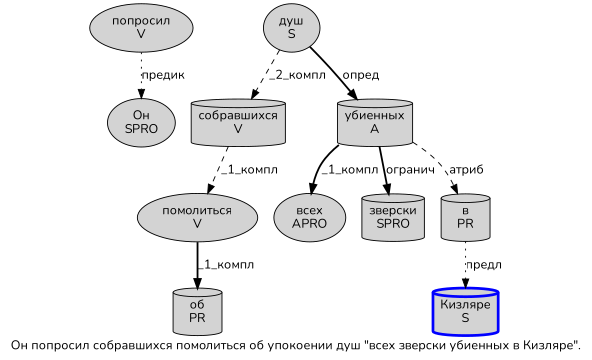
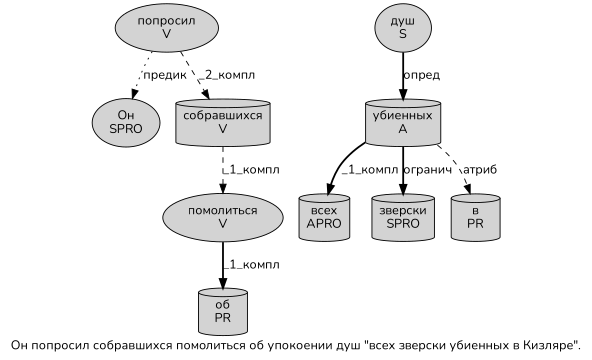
(268, 70) -> (193, 71)
(310, 218) -> (324, 218)
(466, 312) -> none
